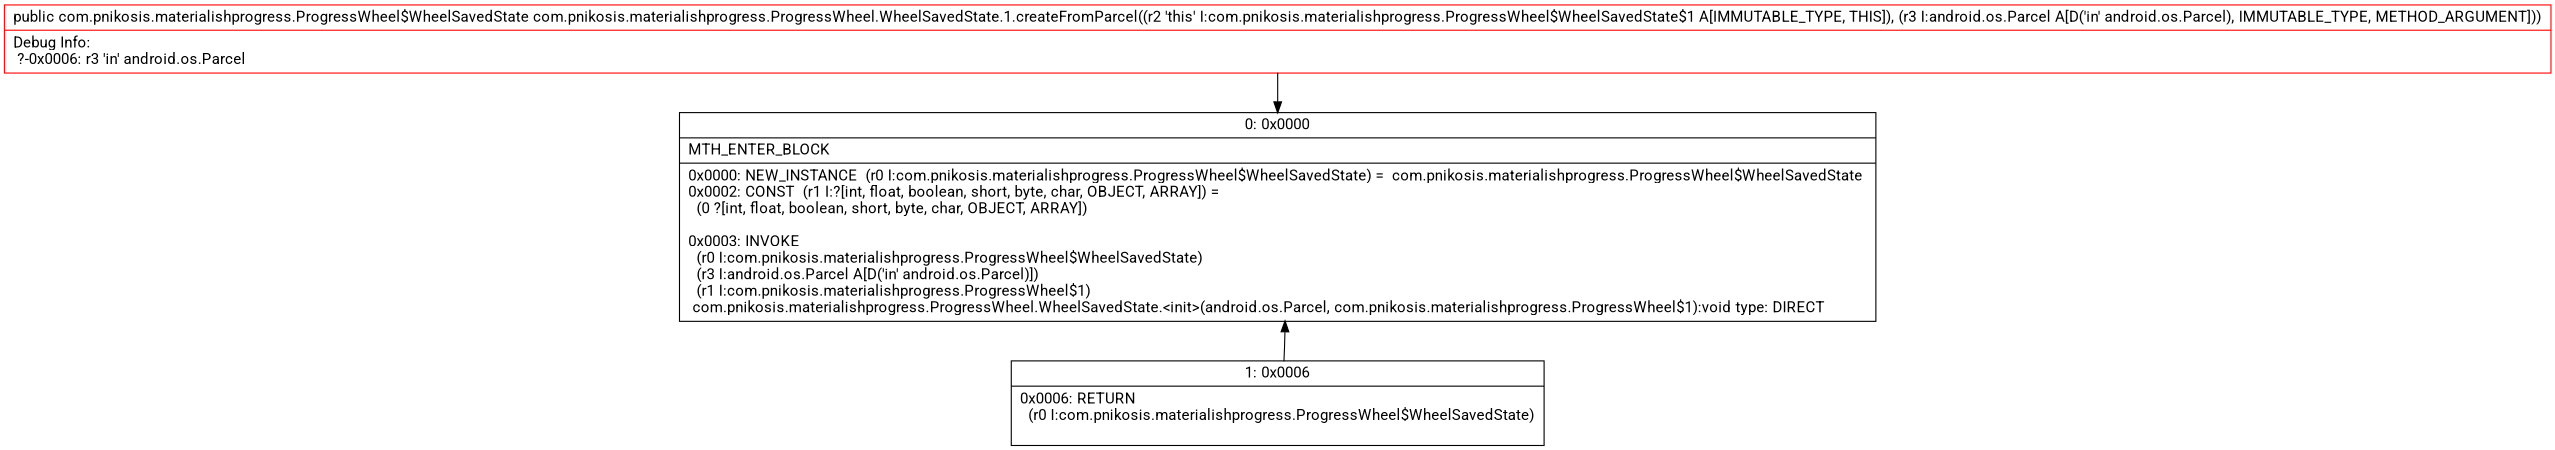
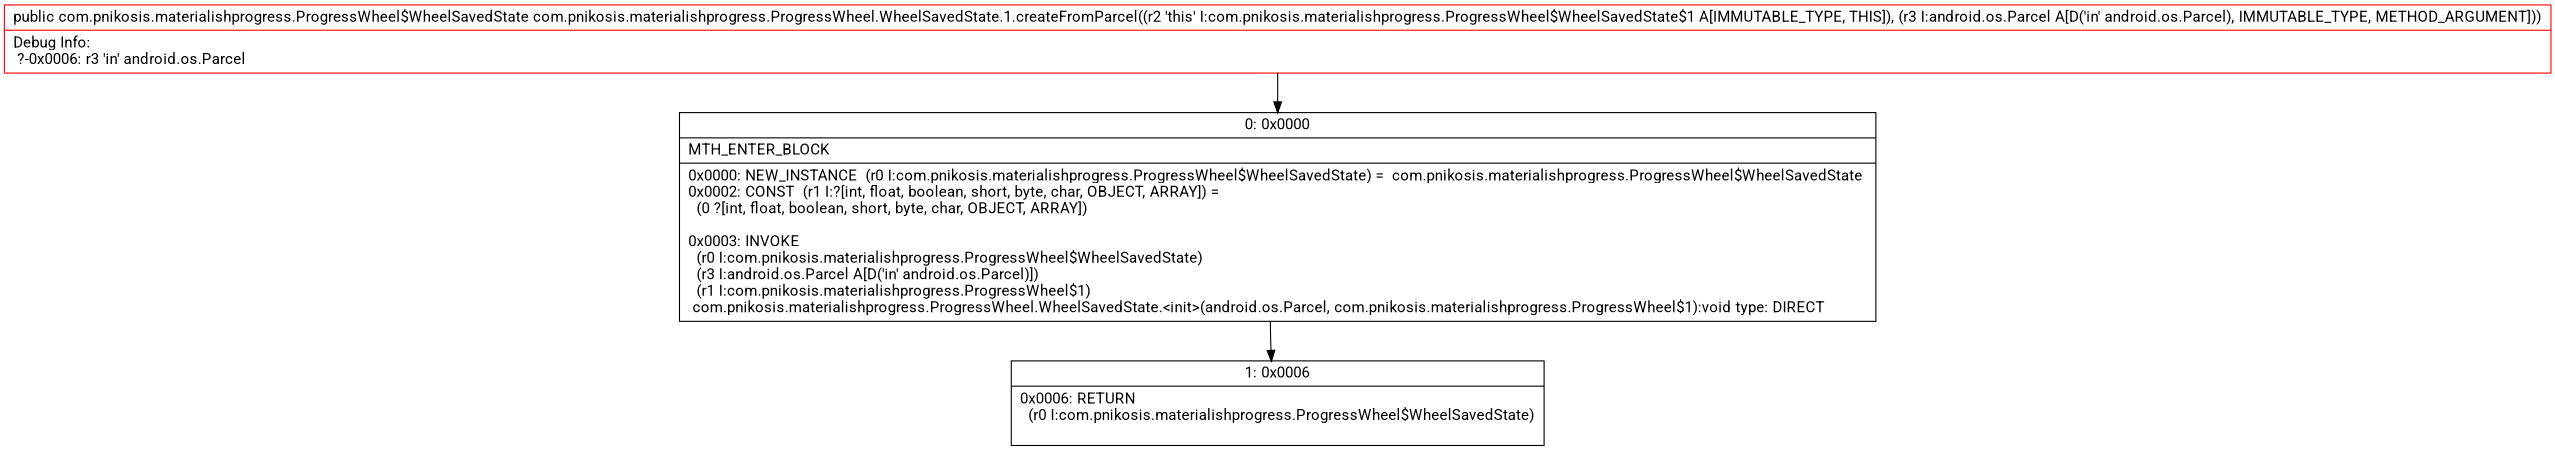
(1285, 347) -> (1271, 336)
